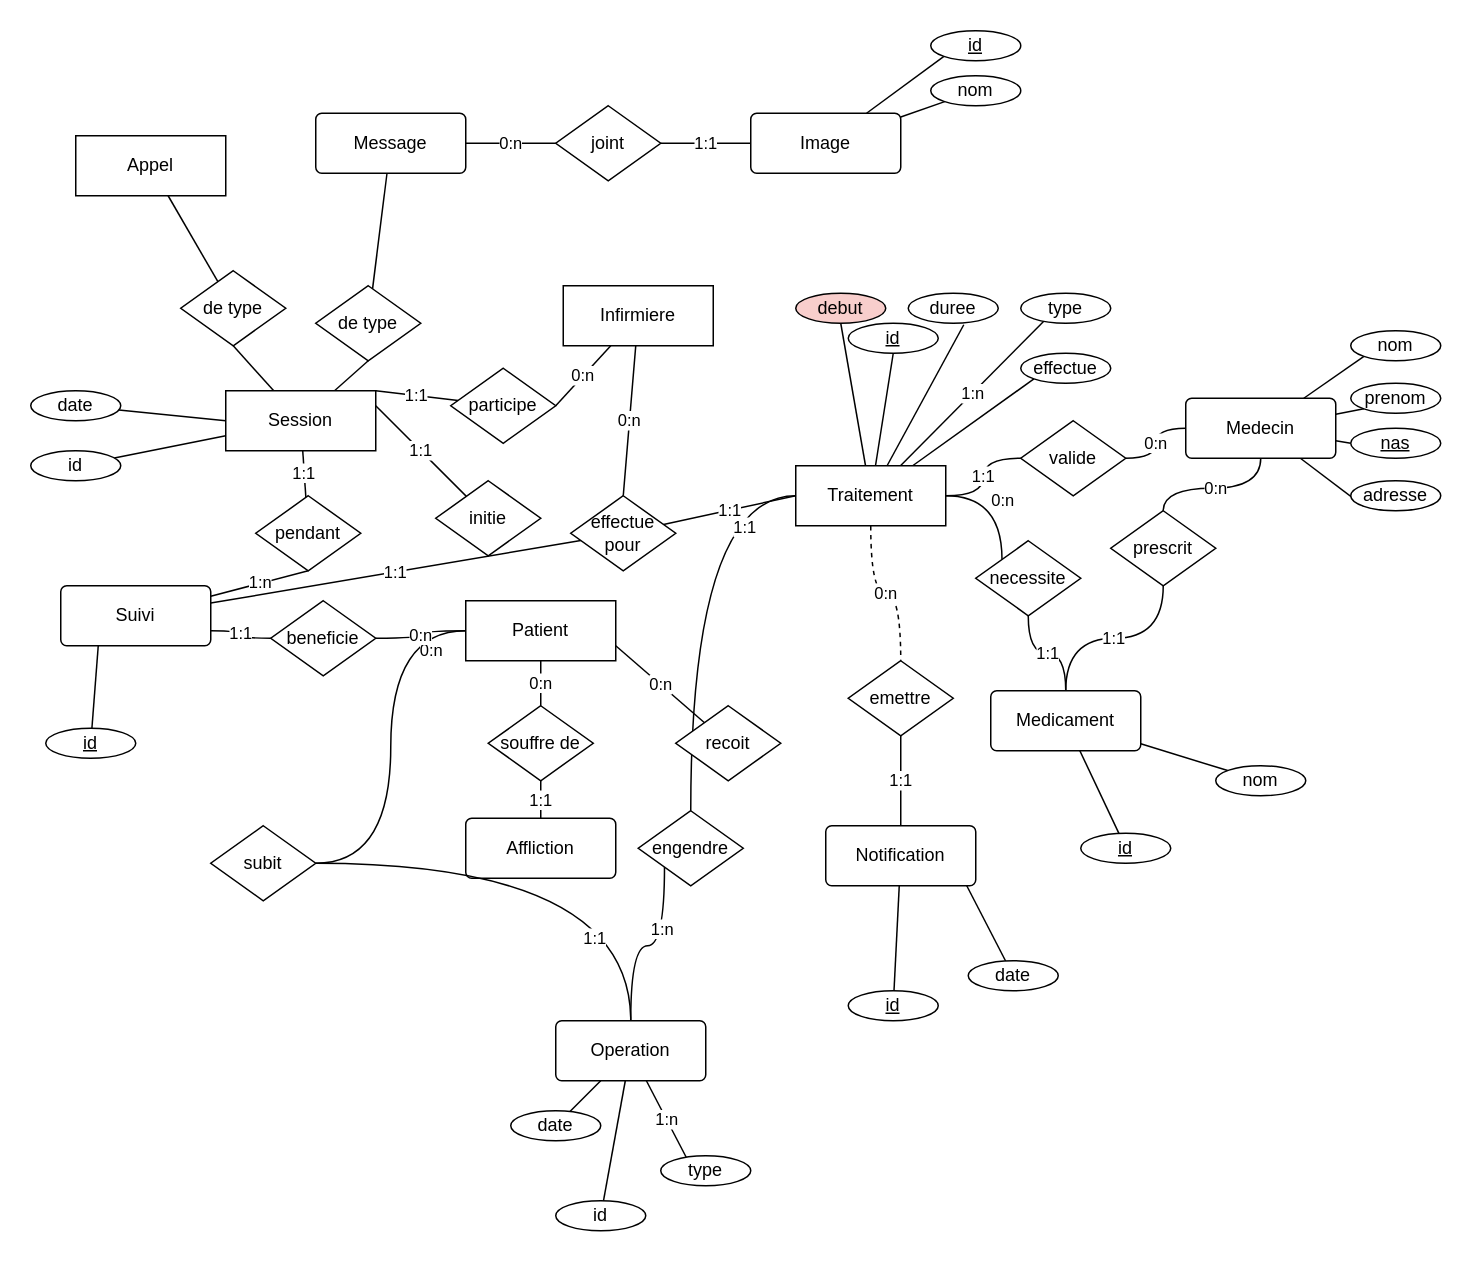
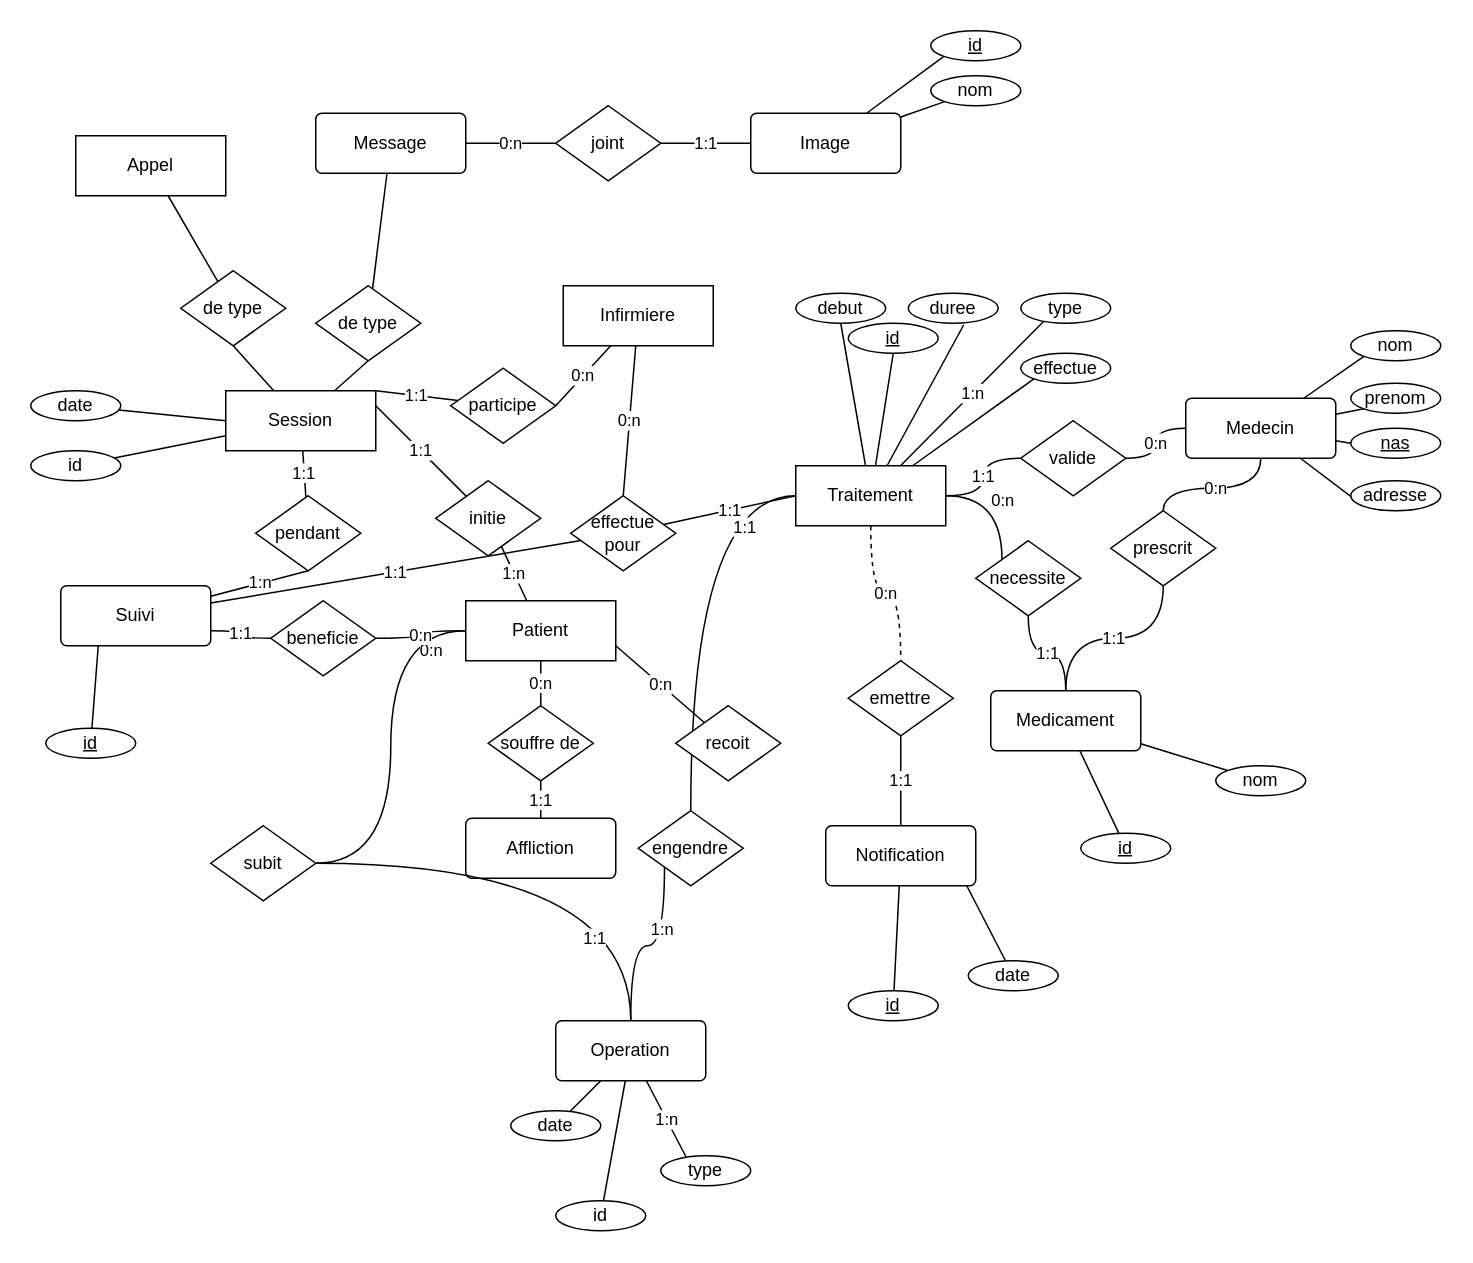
(841, 308) -> (841, 308)
none -> (514, 573)
